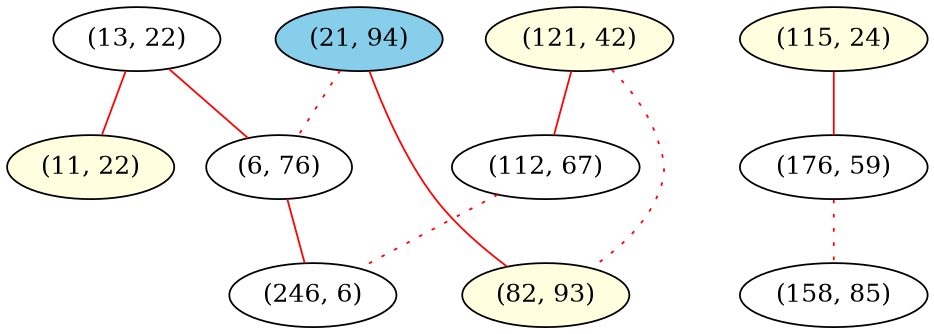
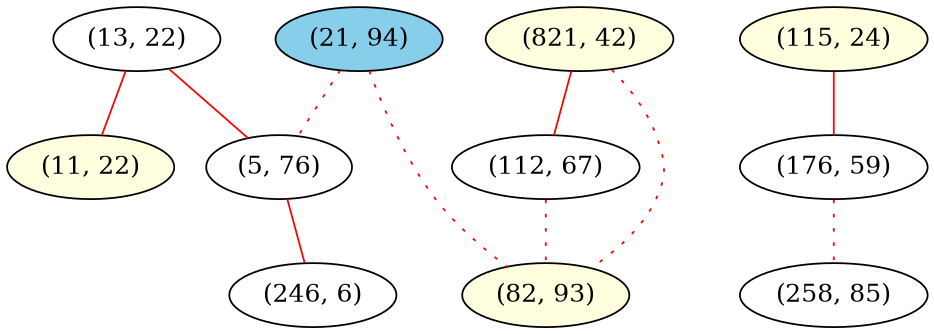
(580, 39) -> (580, 39)
(279, 167) -> (279, 167)
(422, 180) -> (422, 180)
(428, 232) -> (546, 231)
(834, 295) -> (834, 295)
